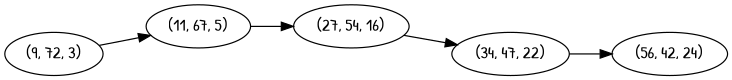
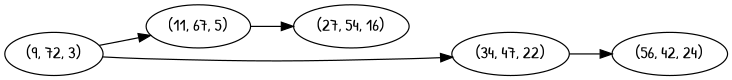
(425, 39) -> (272, 61)
